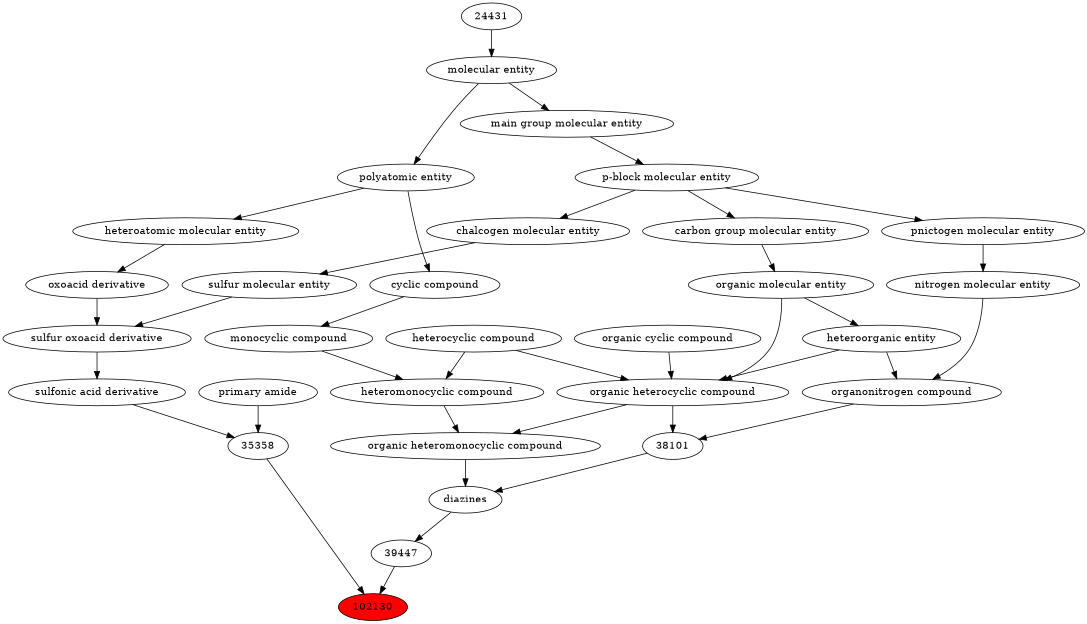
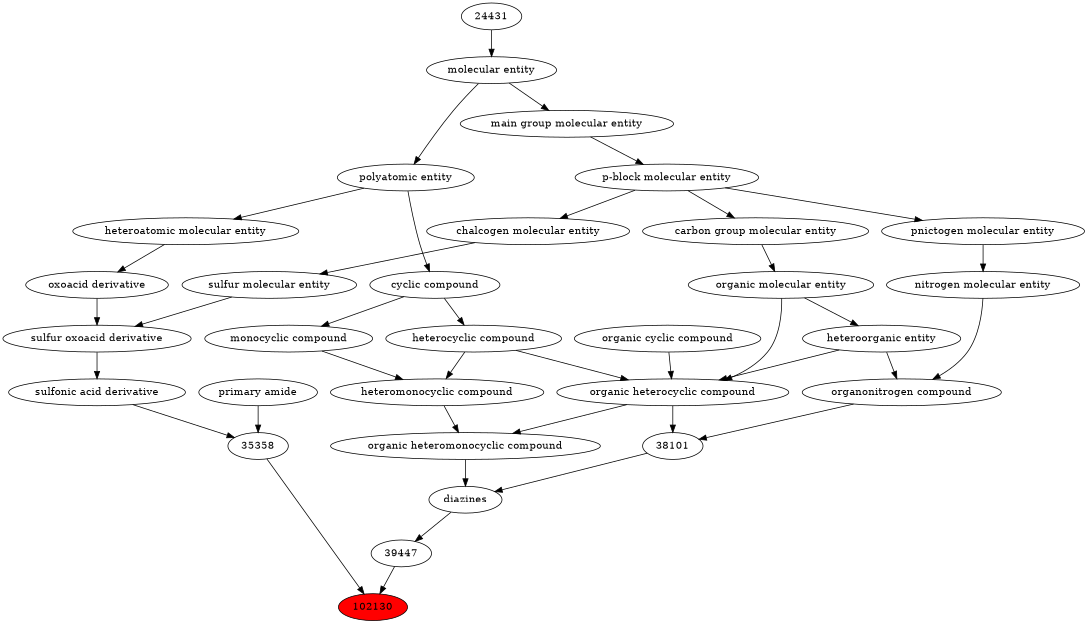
none -> (452, 309)
